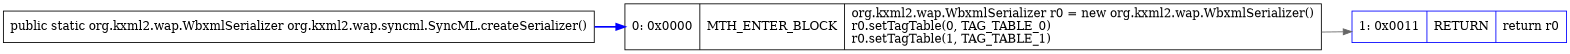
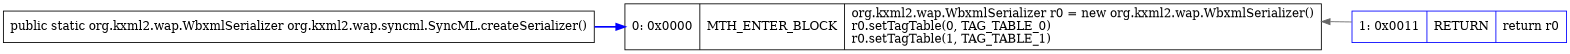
(1332, 32) -> (1341, 22)
